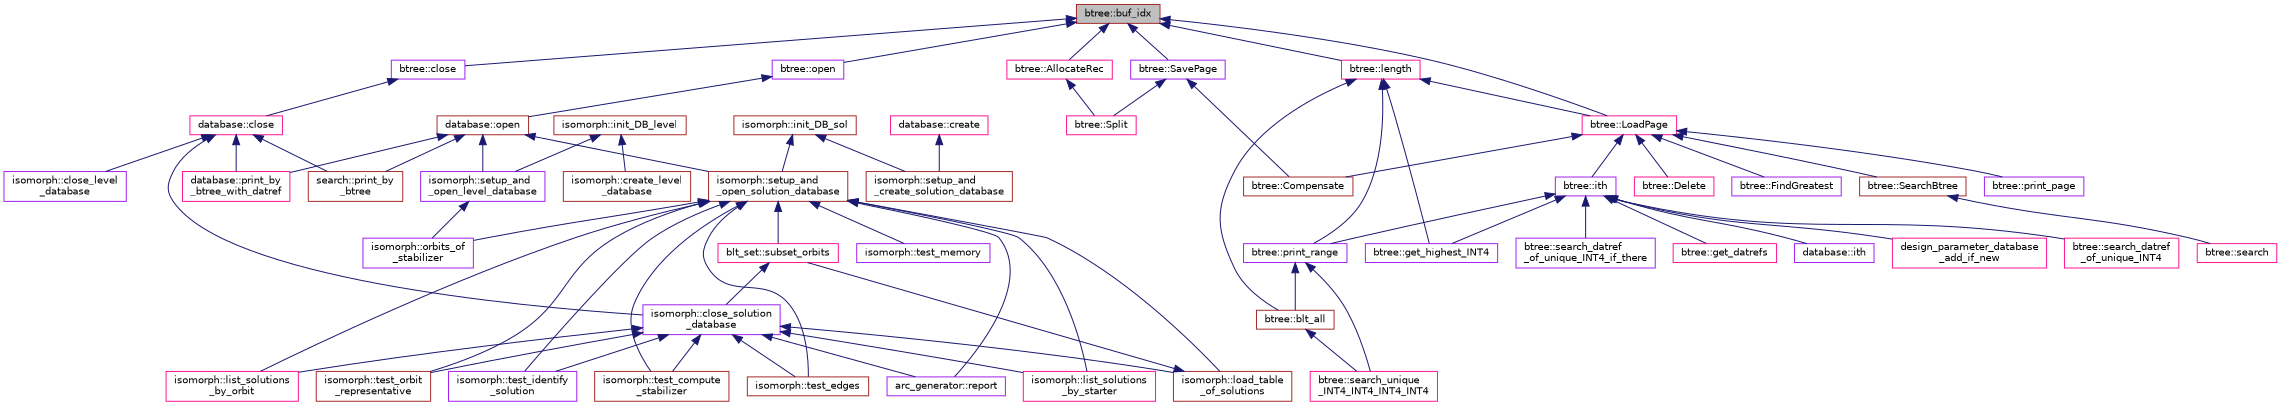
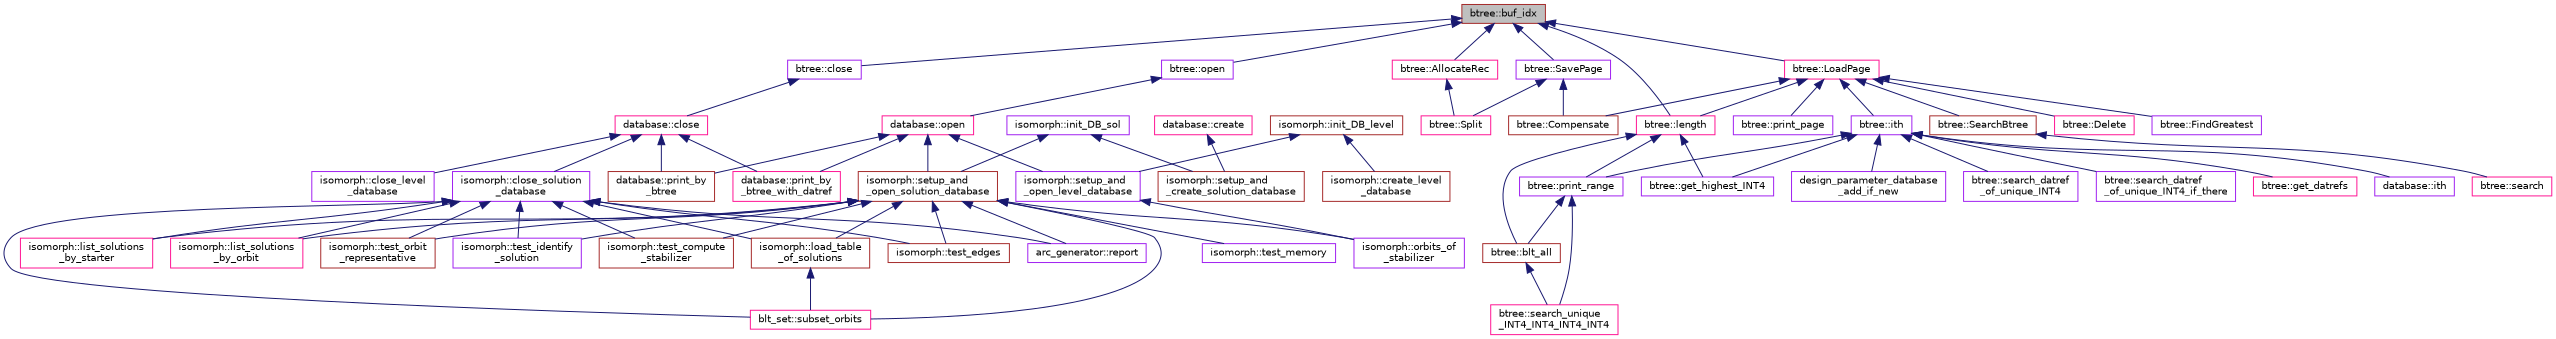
(1510, 99) -> (1749, 99)
(483, 125) -> (928, 125)
(795, 125) -> (1068, 125)
(356, 186) -> (661, 186)
(1969, 253) -> (1869, 186)
(2122, 253) -> (2021, 186)
(739, 293) -> (145, 289)
